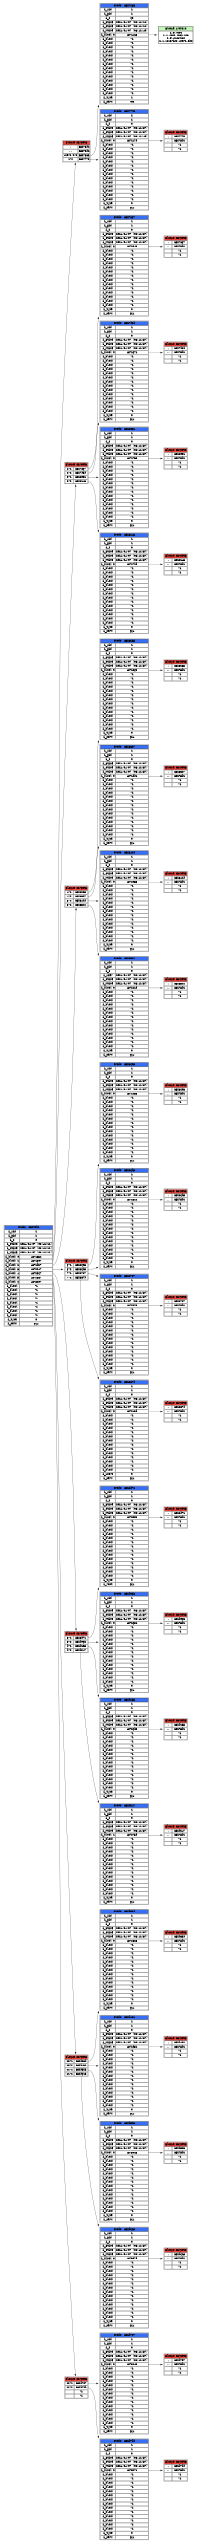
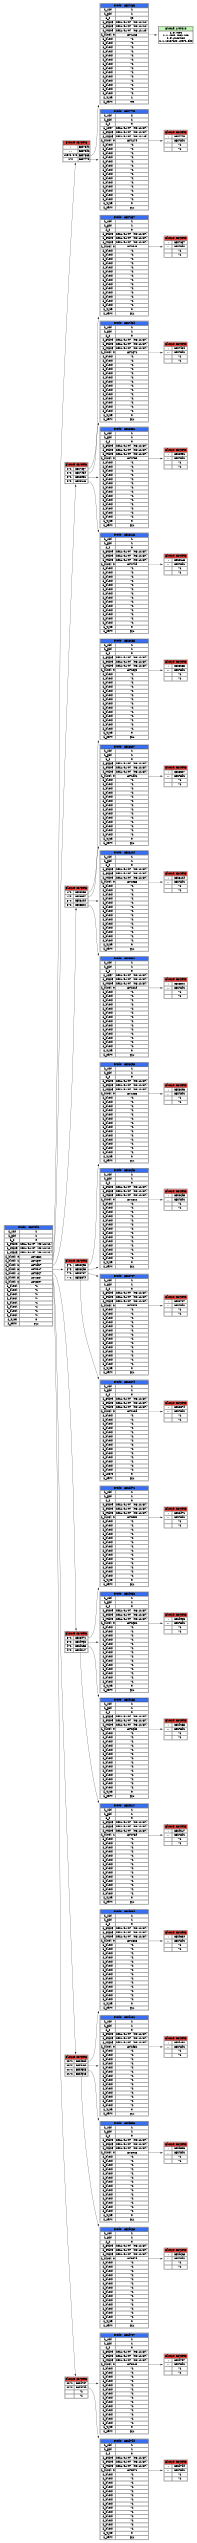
(108, 128) -> (108, 128)
(108, 1584) -> (108, 1584)
